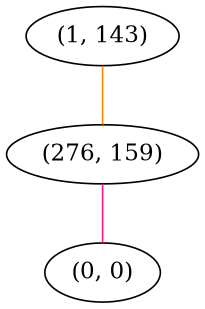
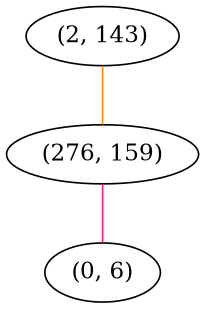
(103, 36) -> (103, 36)
(103, 273) -> (103, 273)
